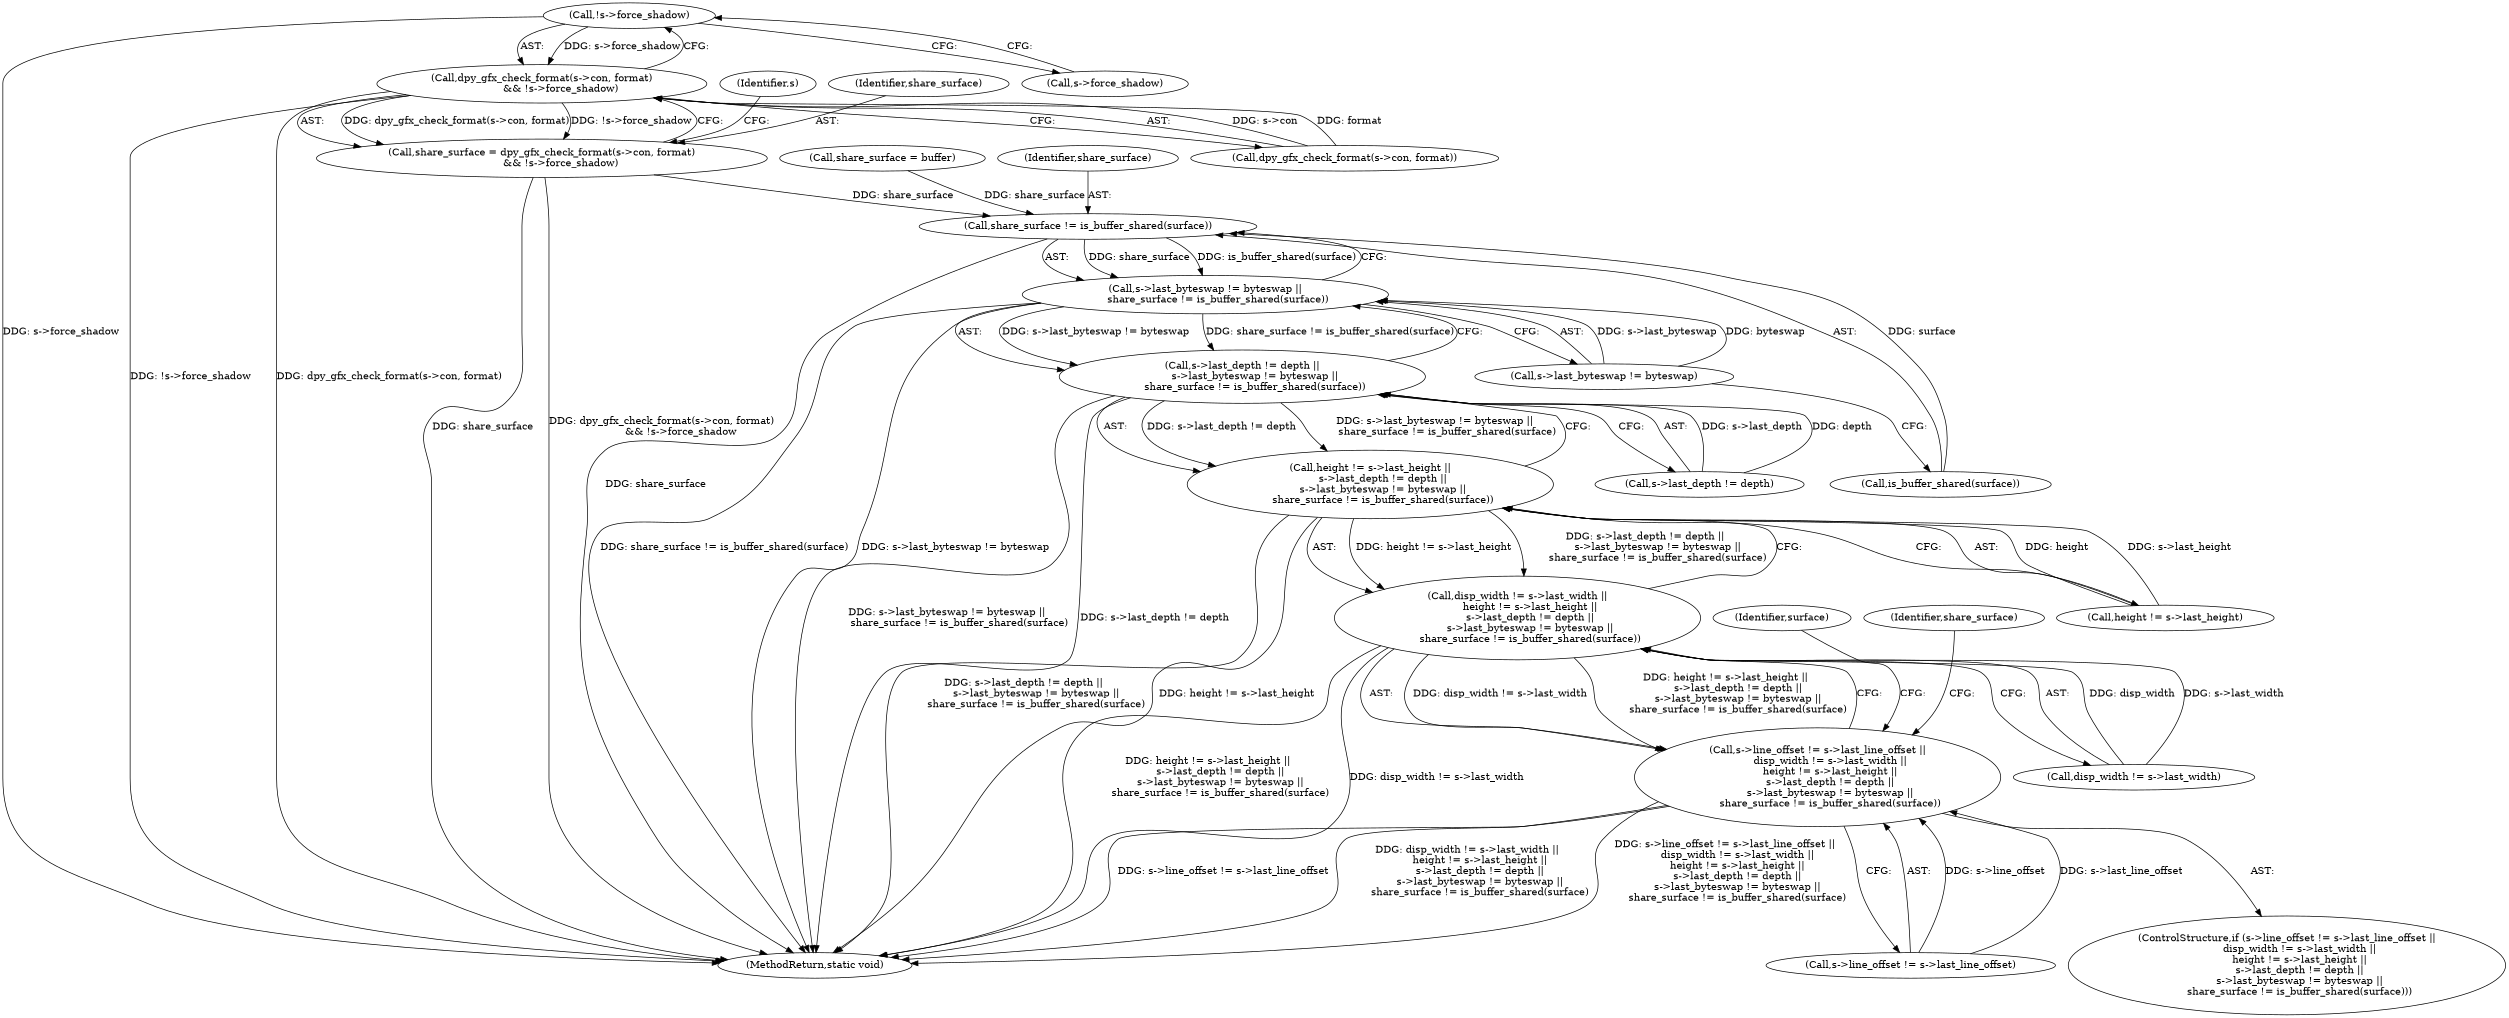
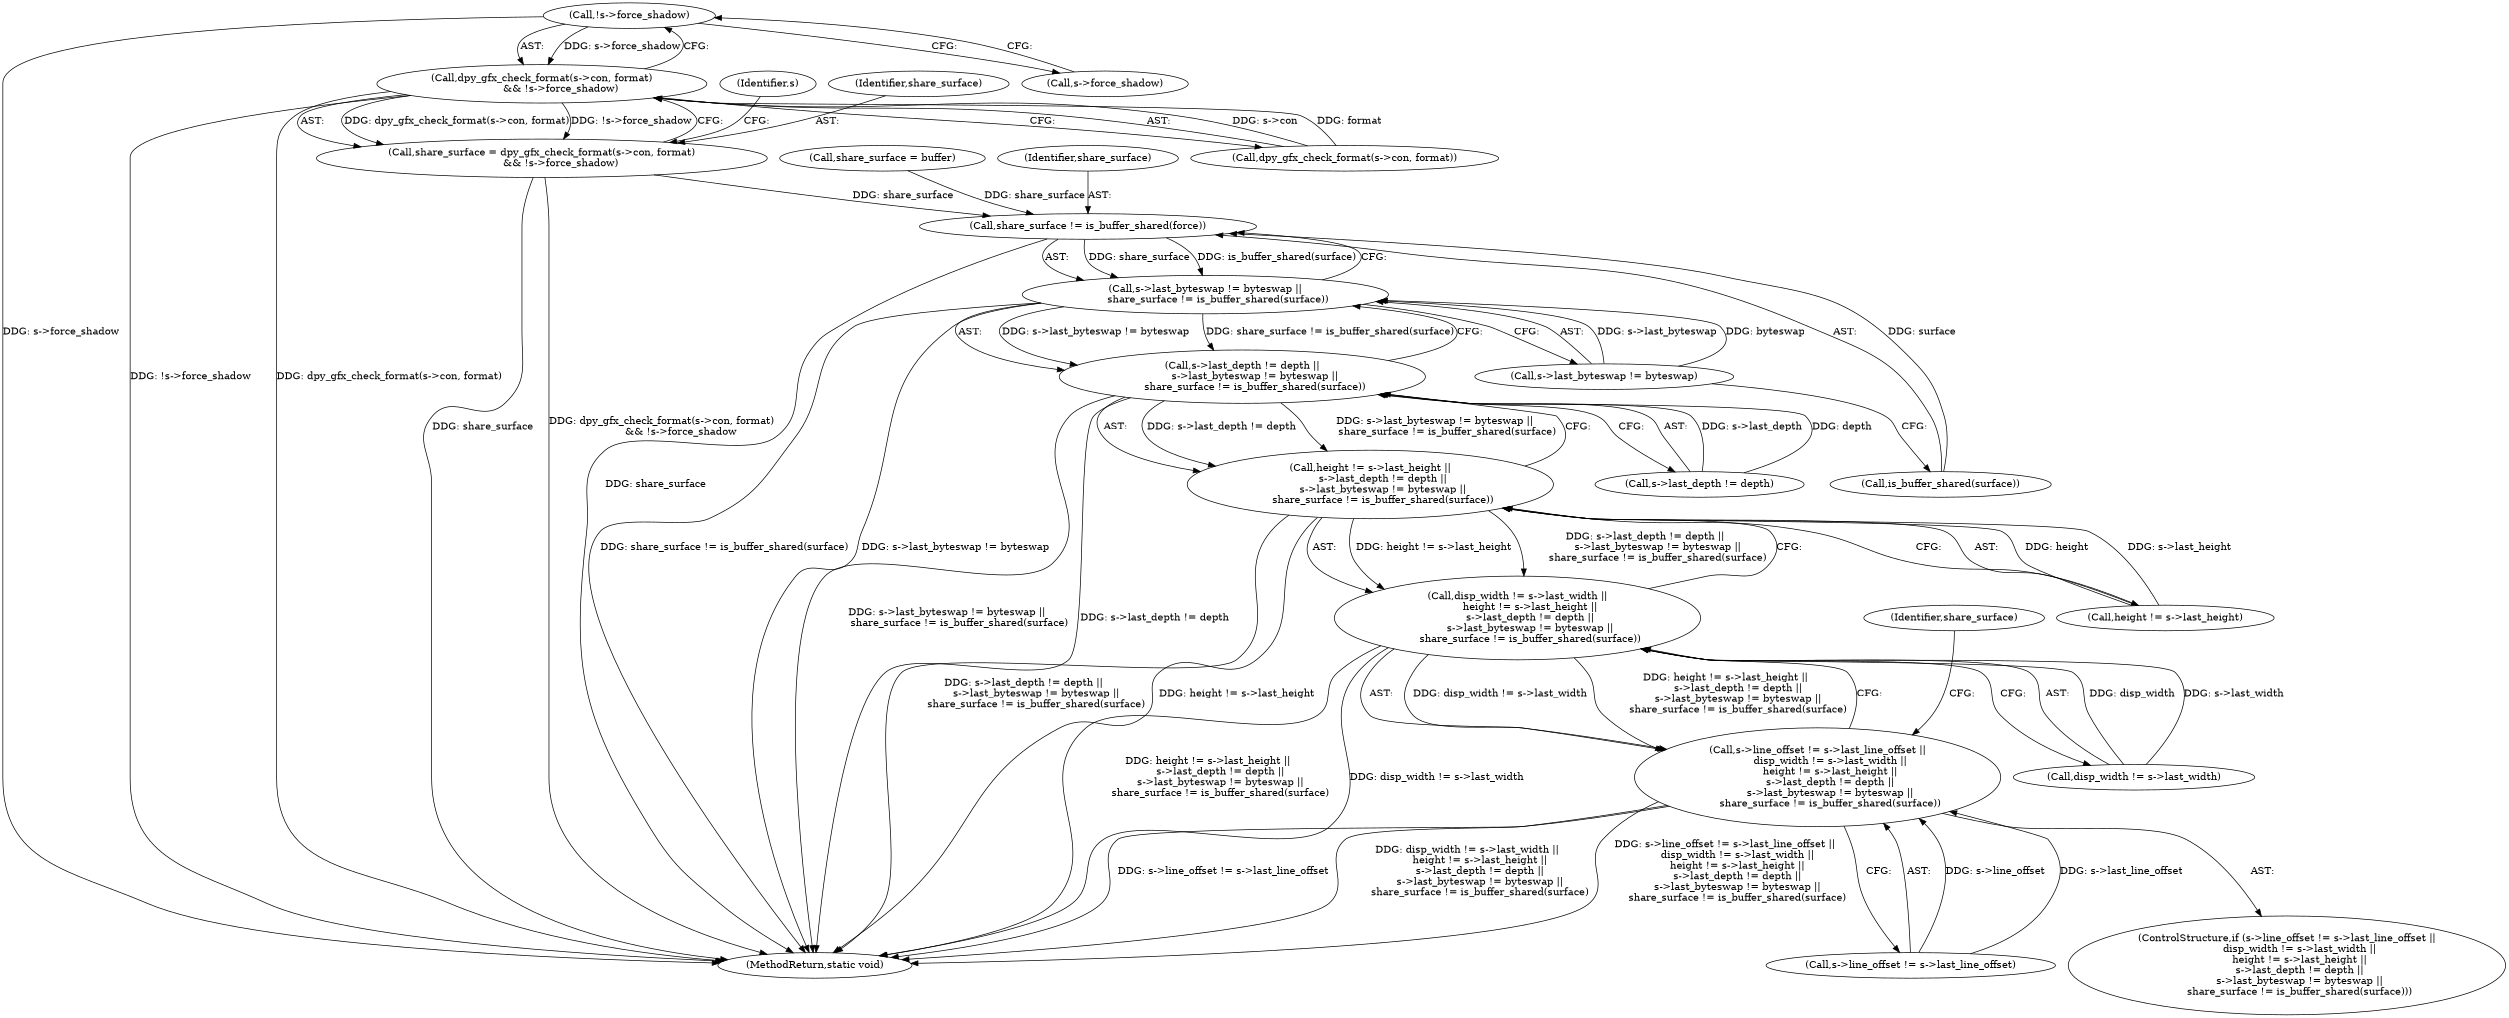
(1088, 226) -> (1088, 226)
(1782, 618) -> none
